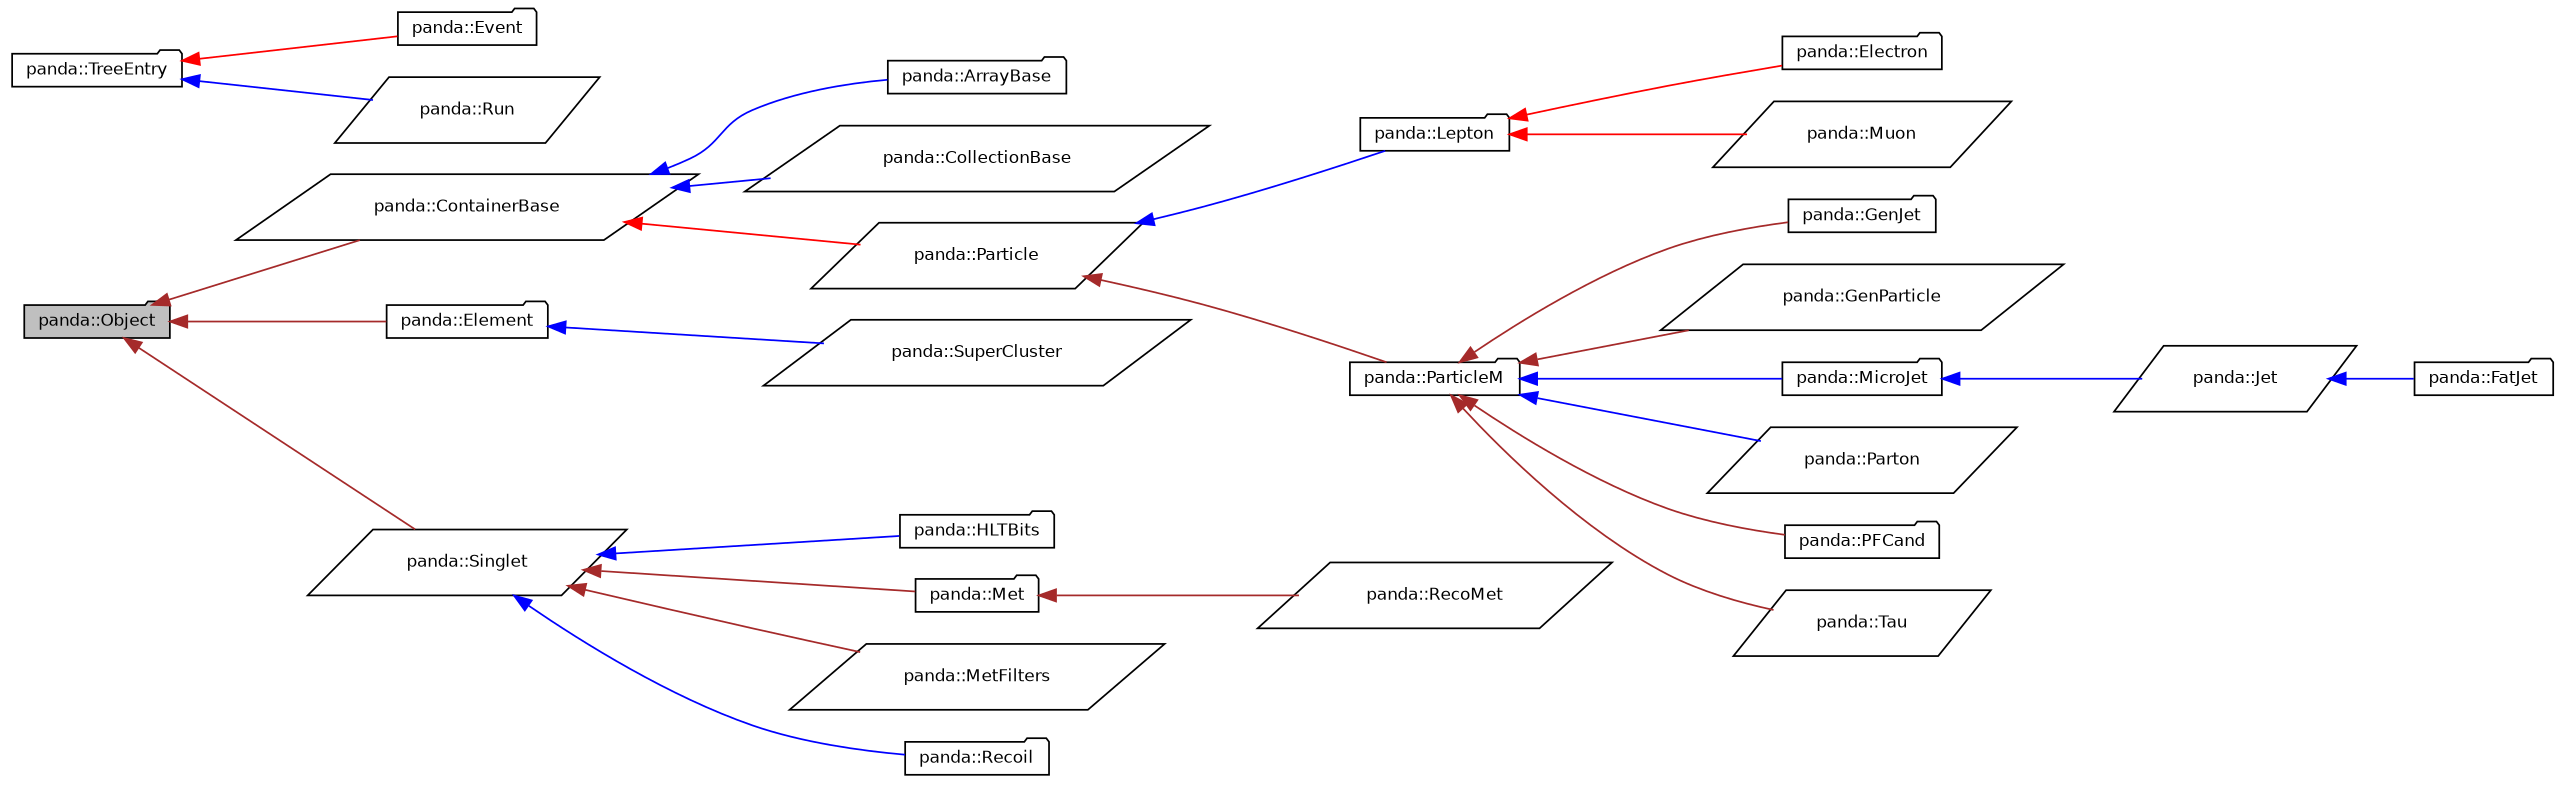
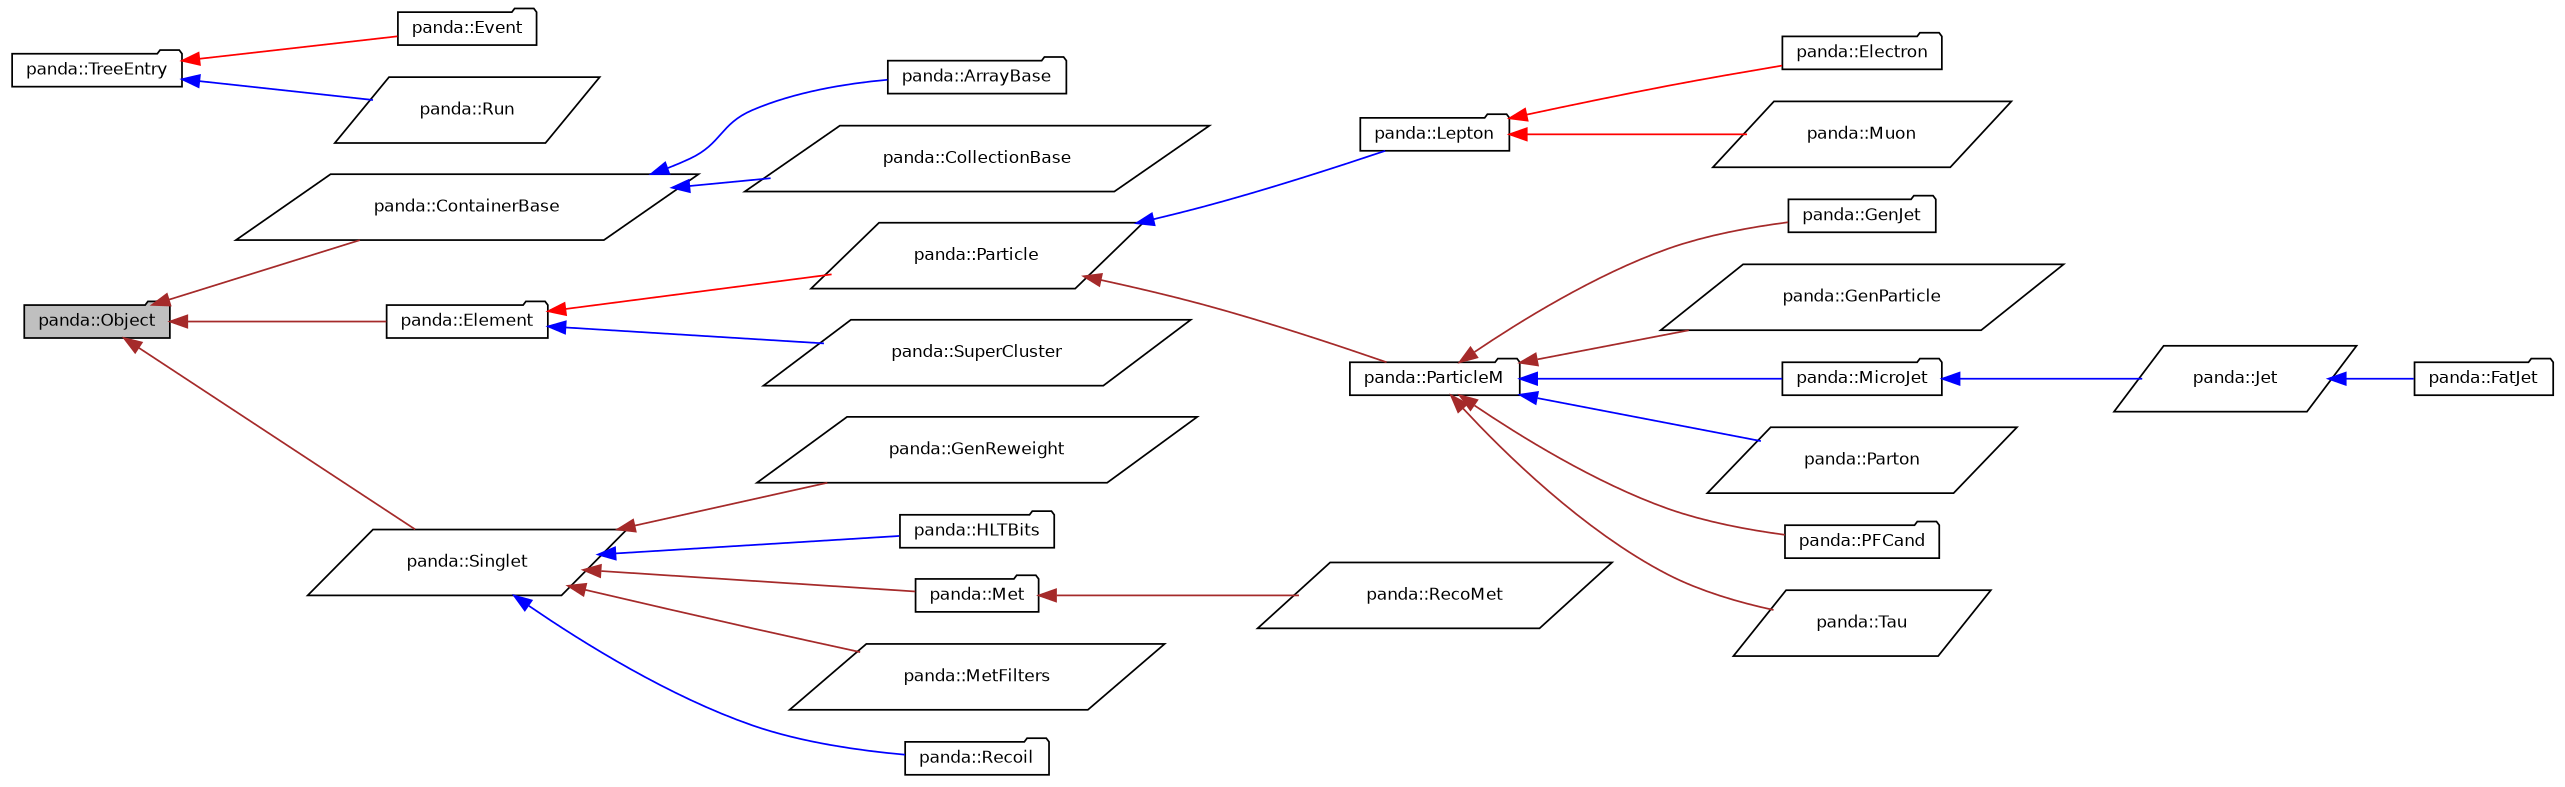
(751, 234) -> (699, 292)
none -> (977, 450)
